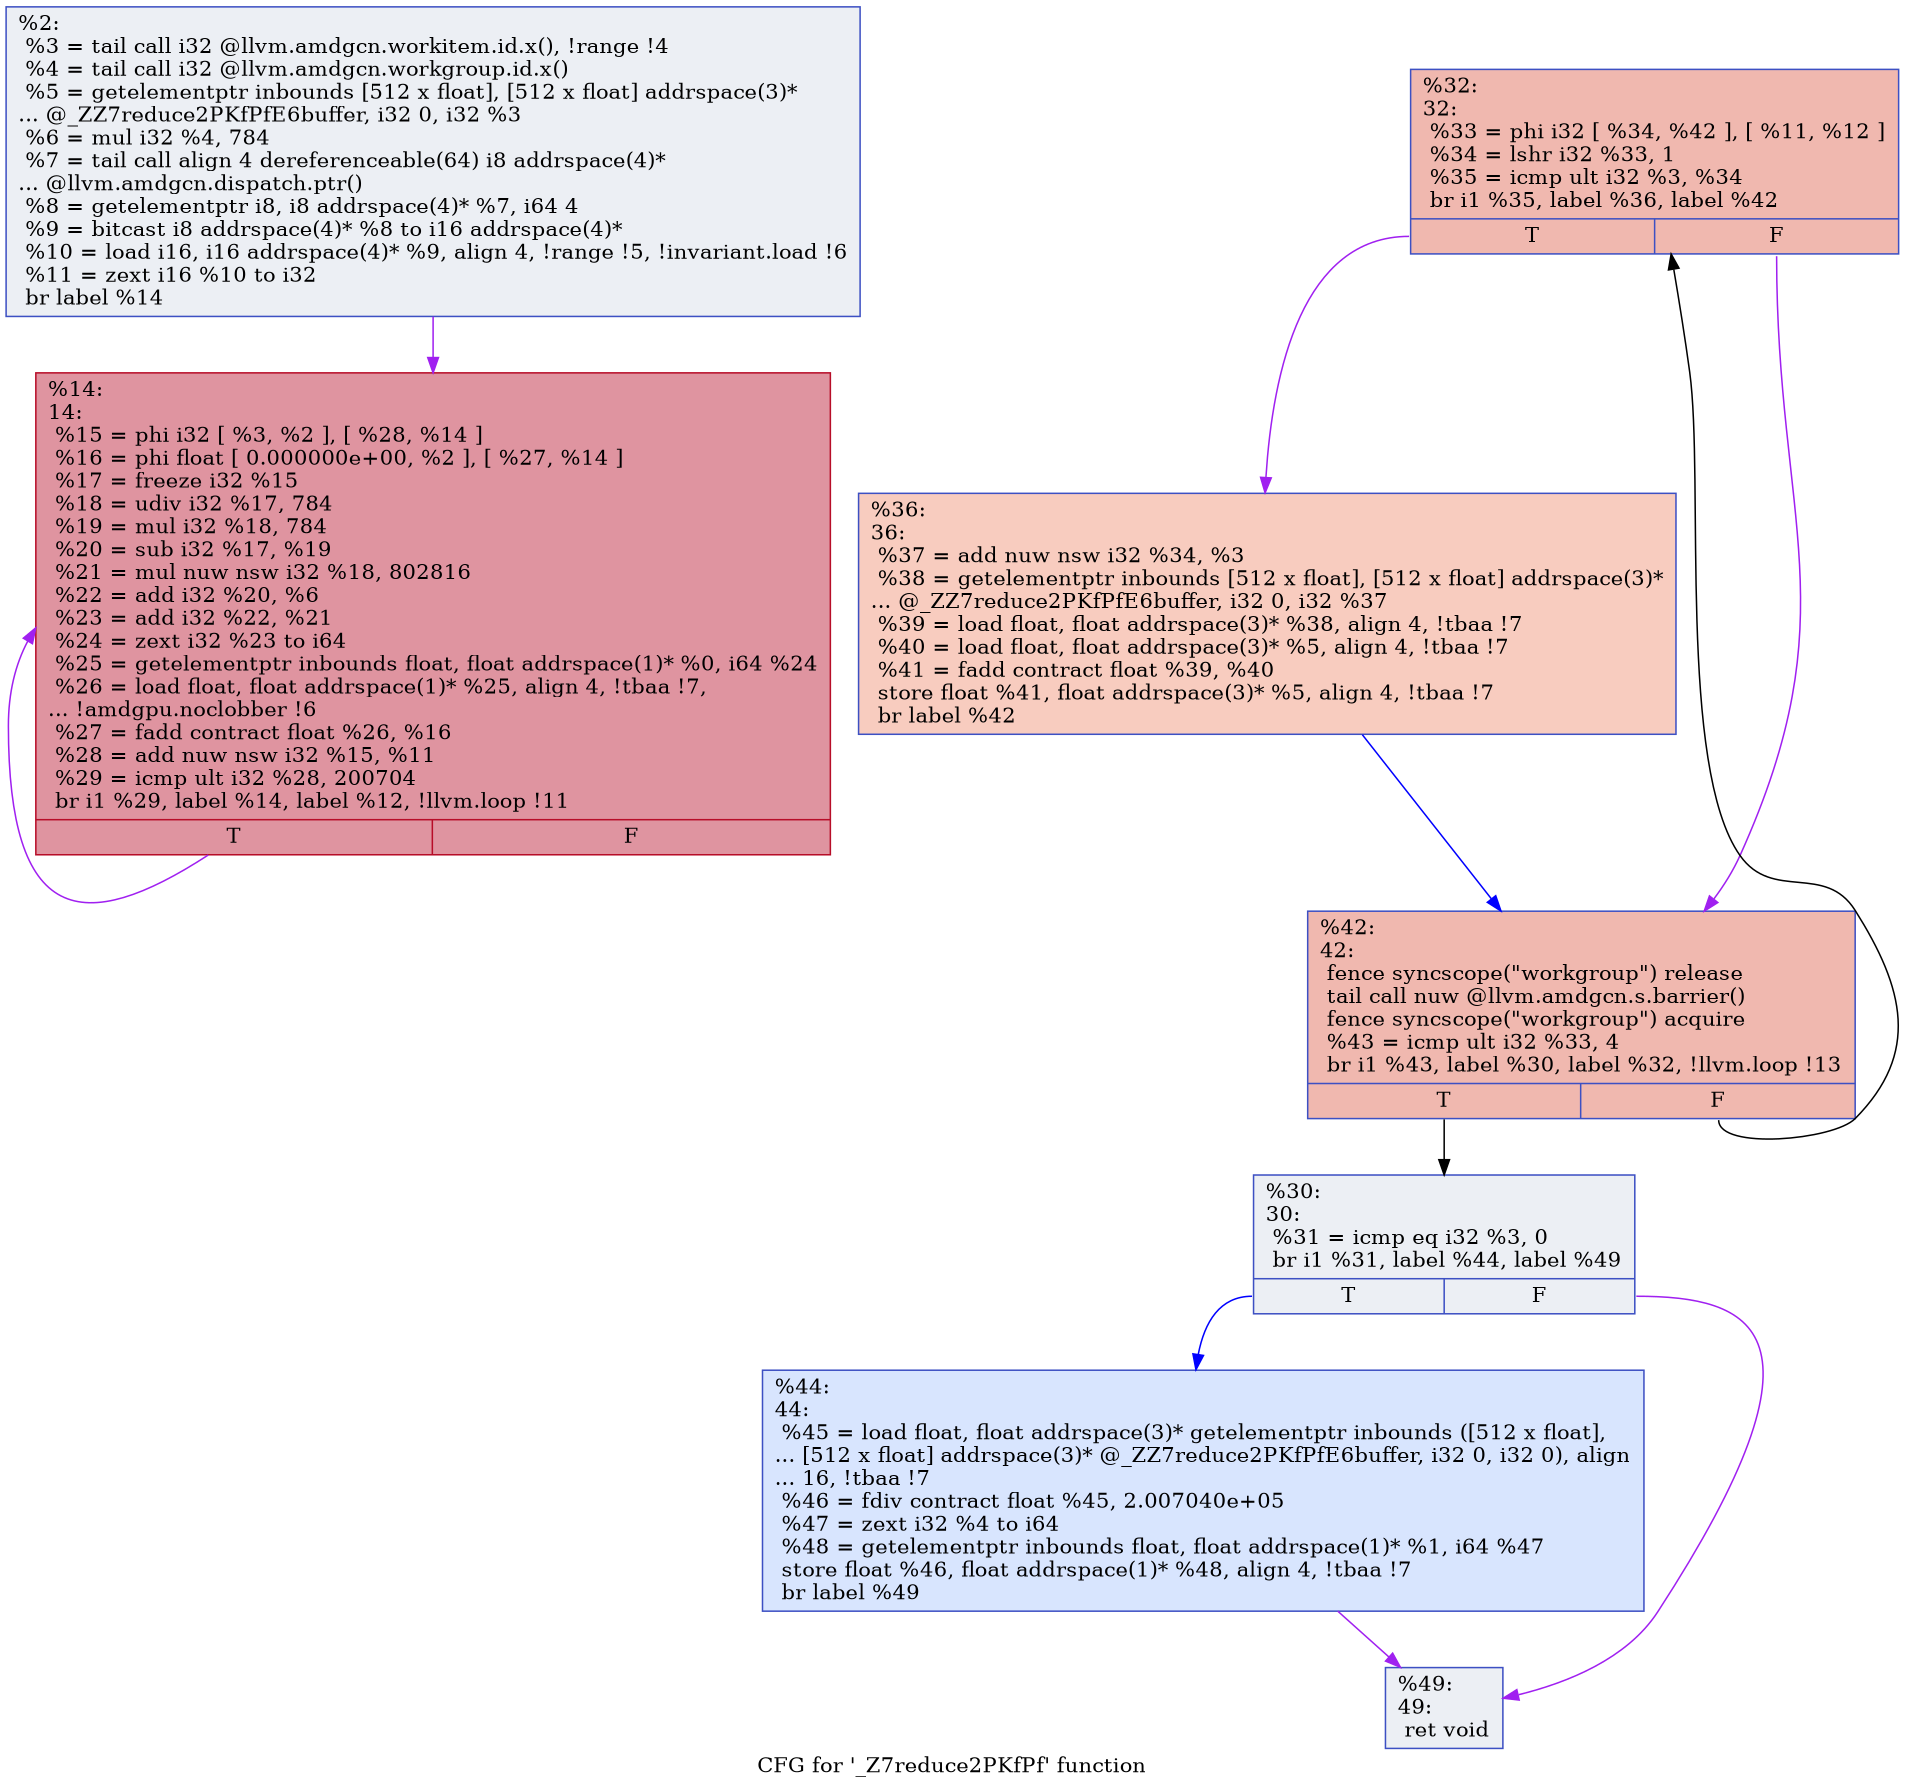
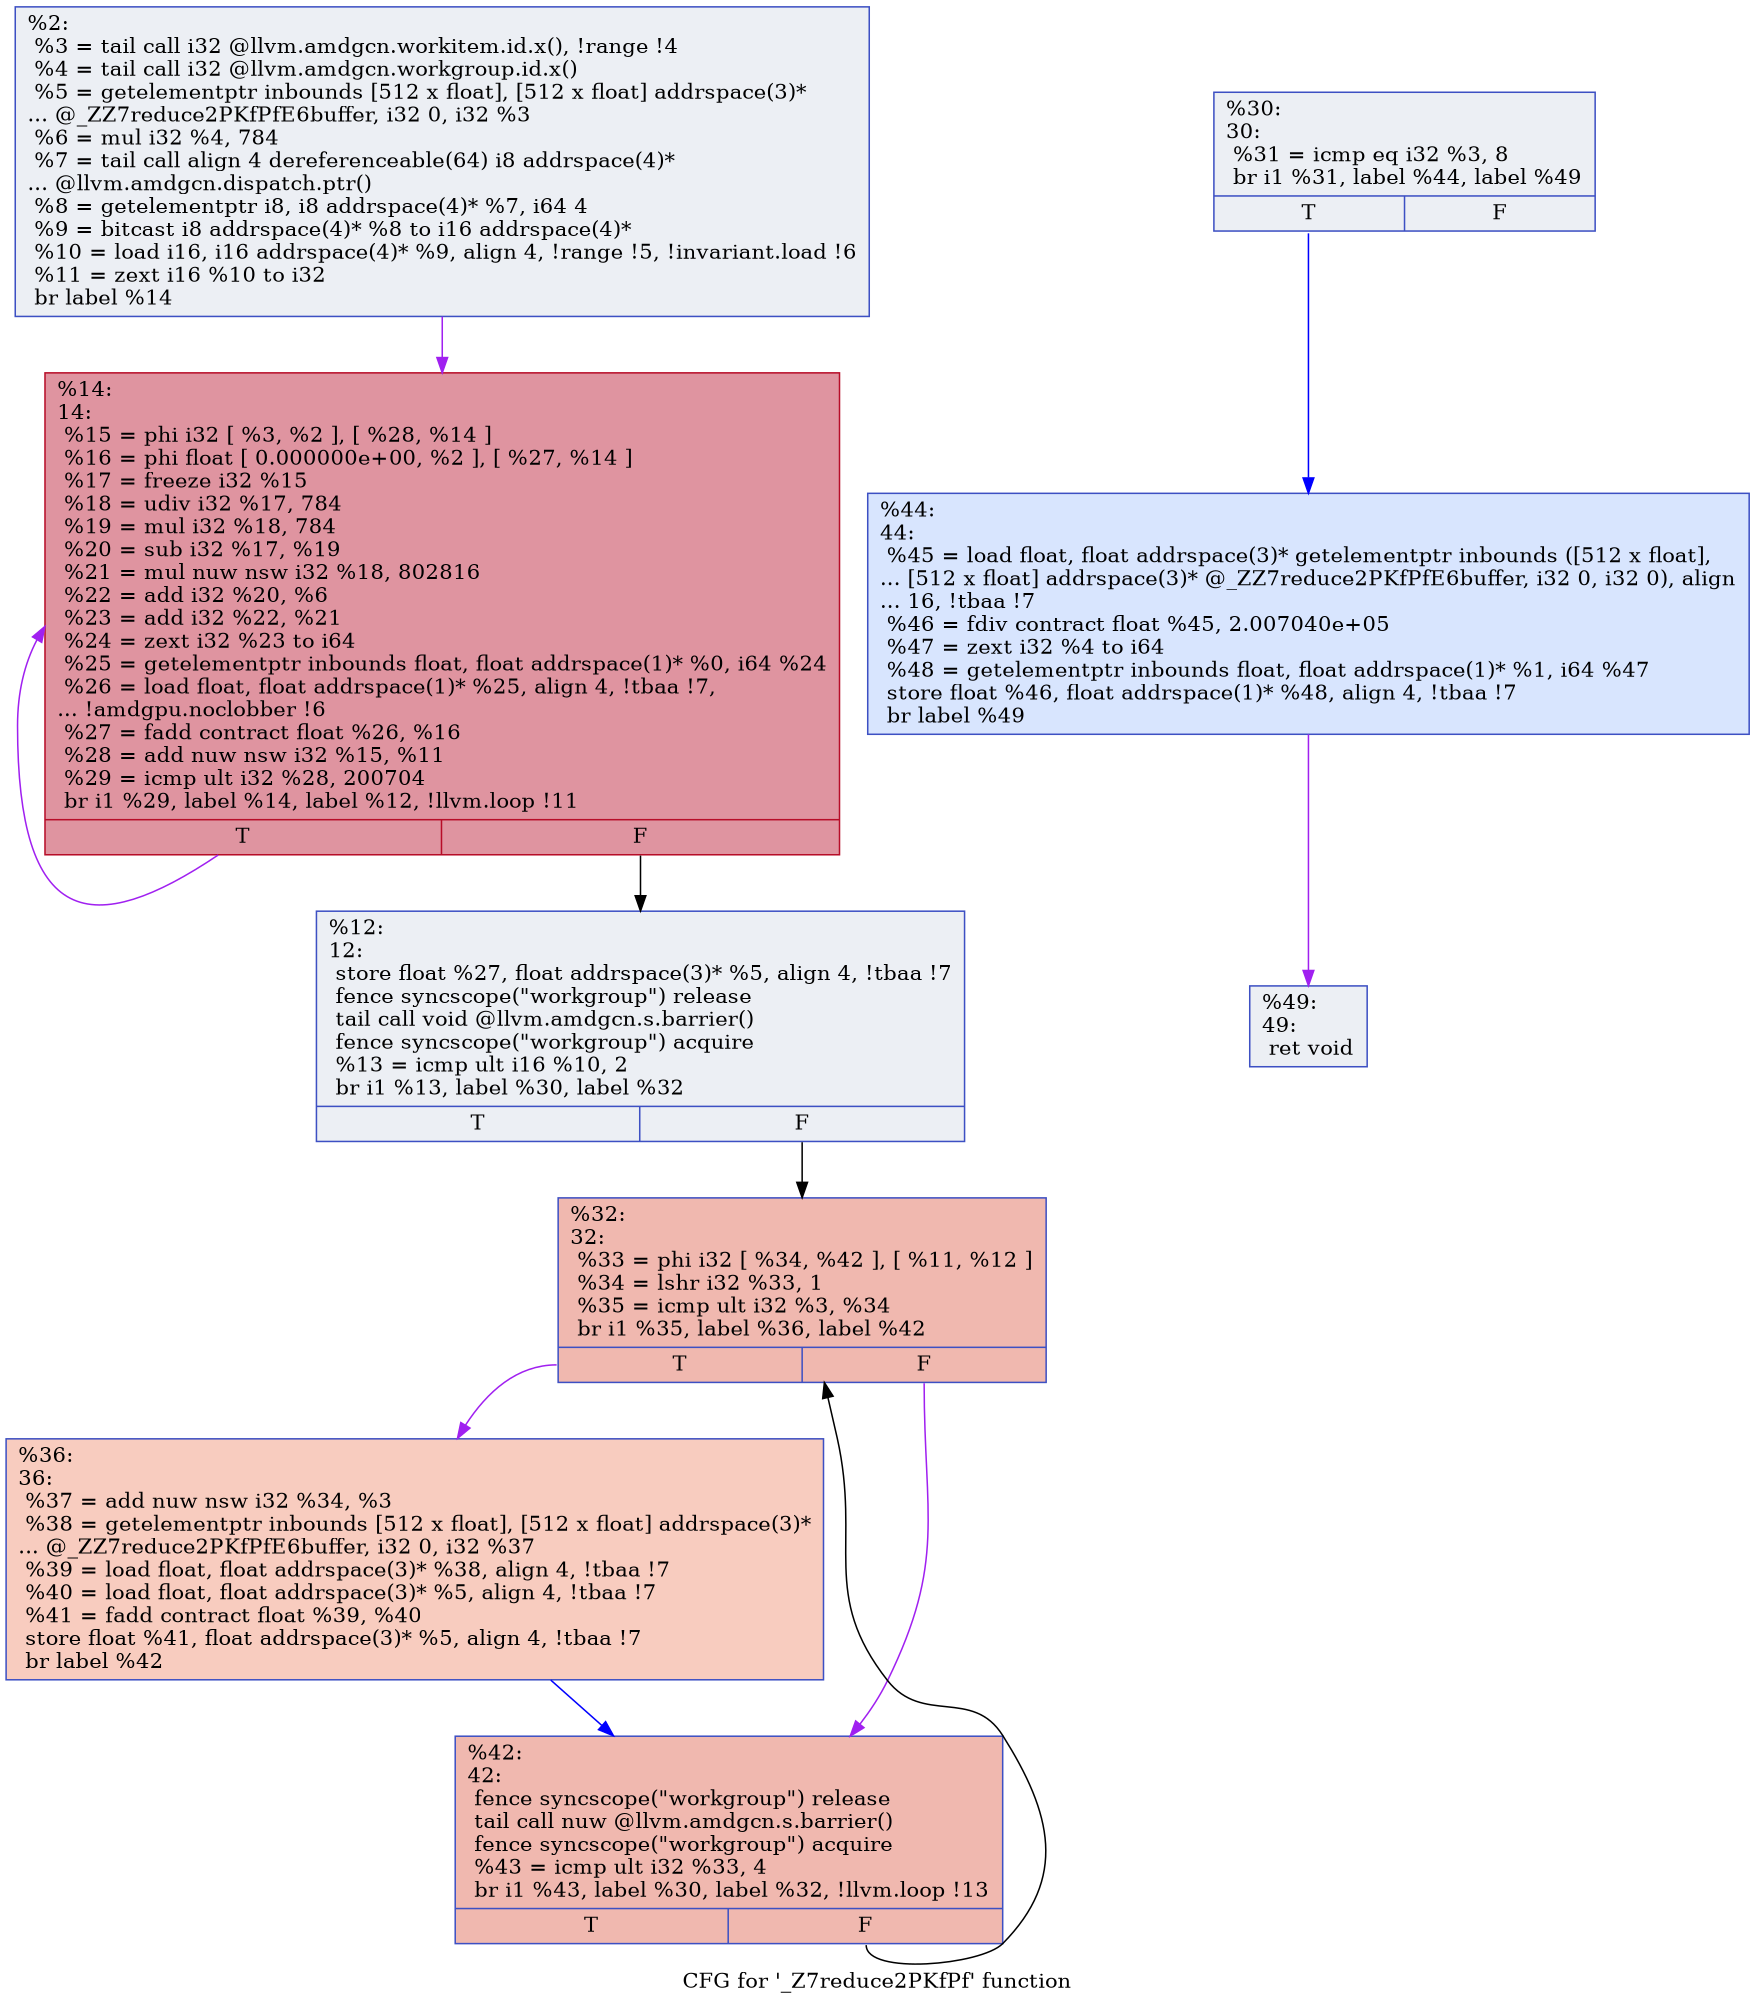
none -> (640, 1026)
(1444, 1139) -> none
(1408, 1238) -> (1368, 155)
(1724, 1497) -> none
